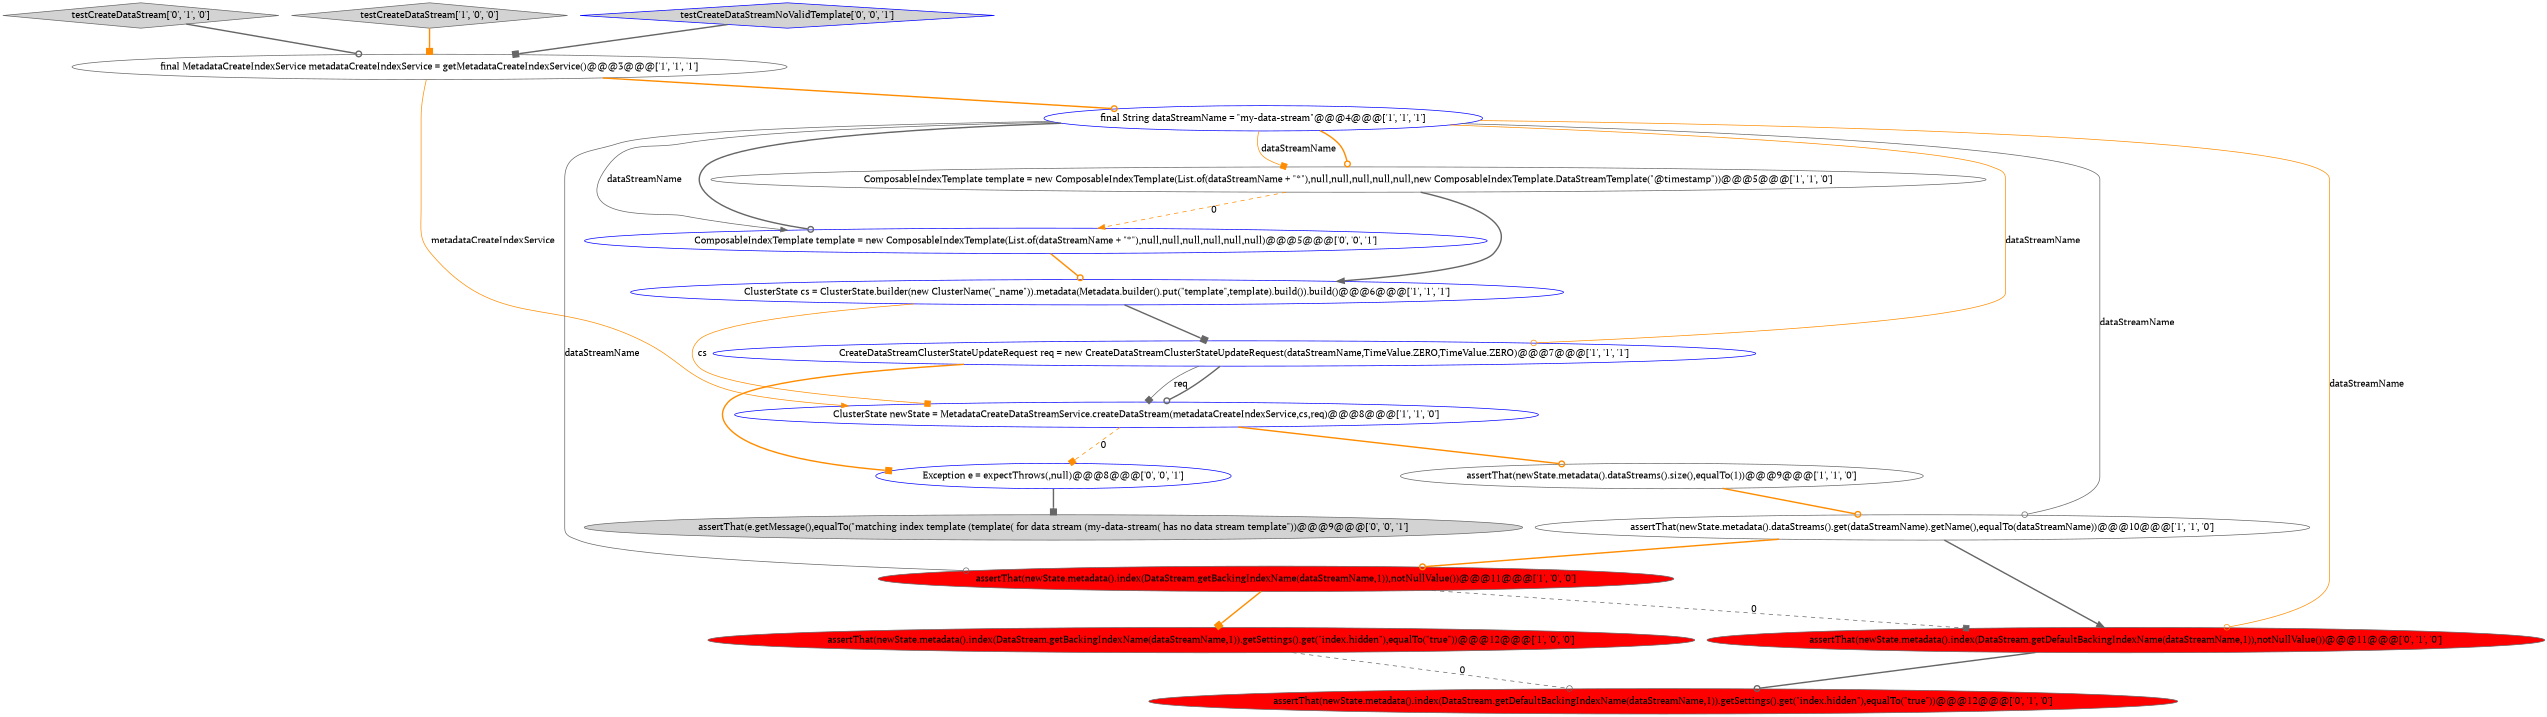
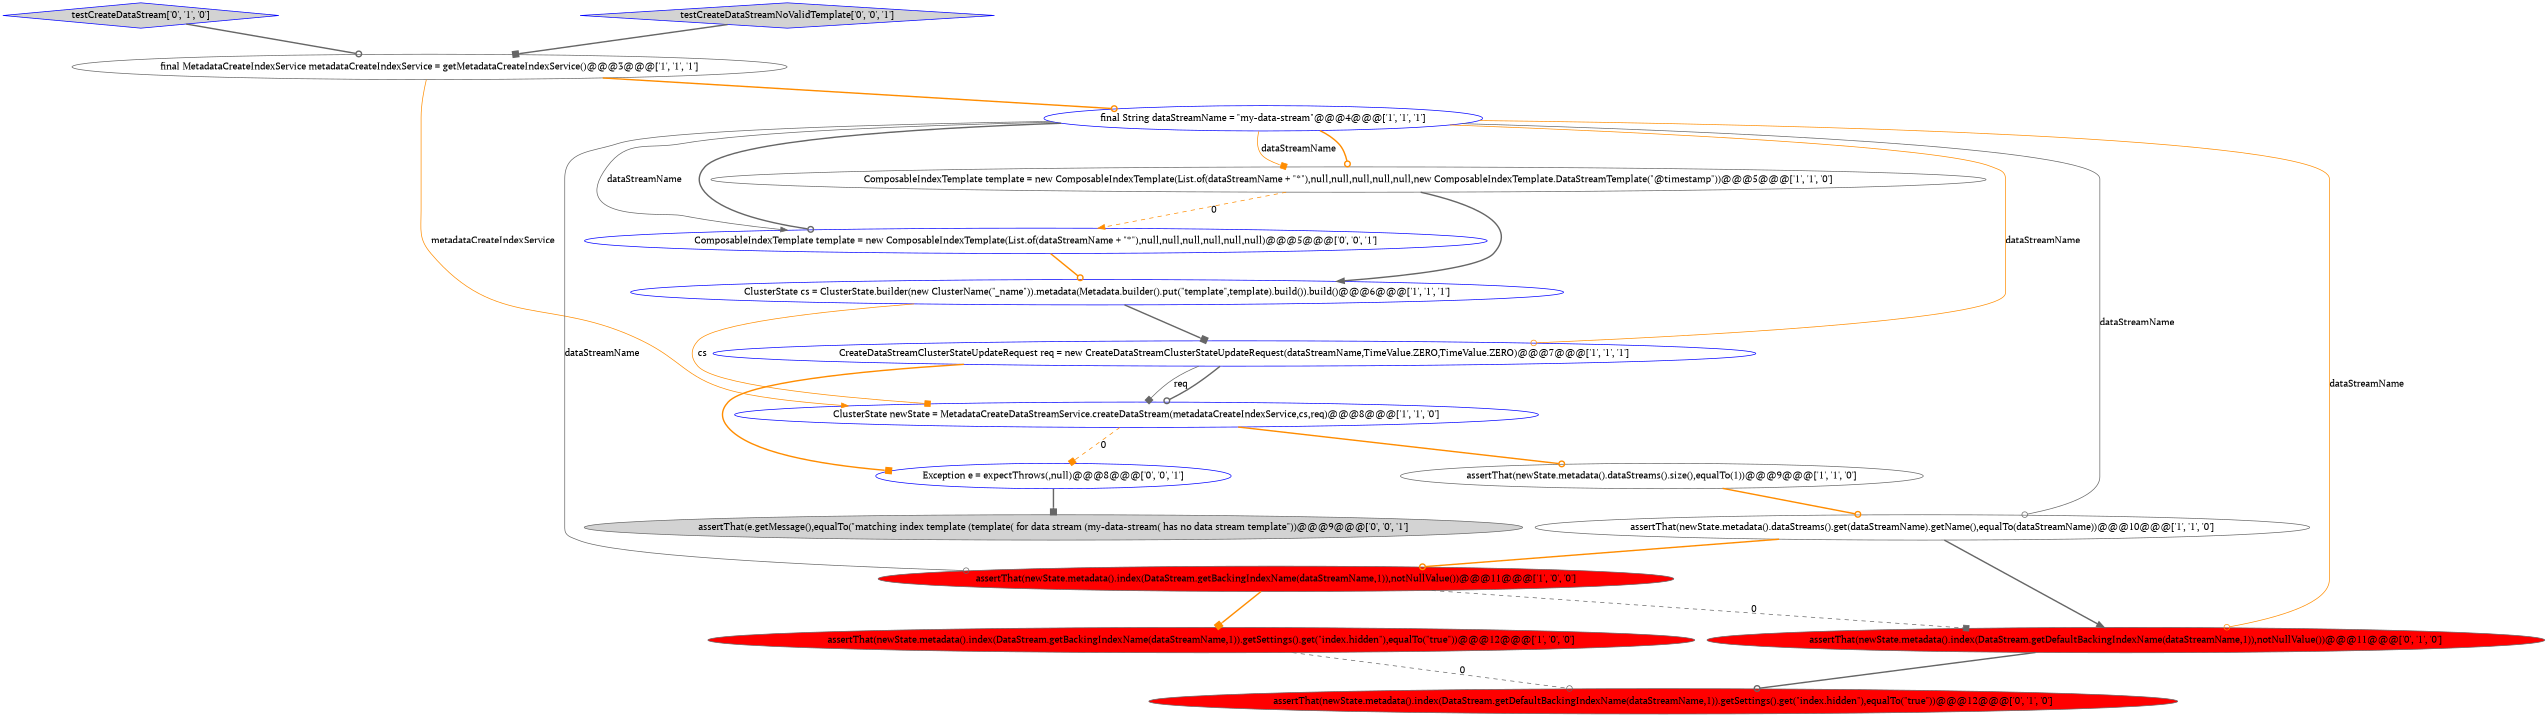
(141, 15) -> (141, 15)
(430, 15) -> none
